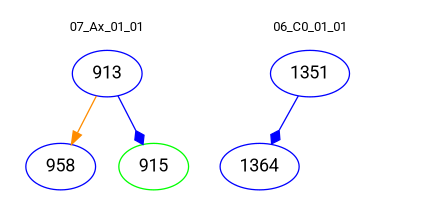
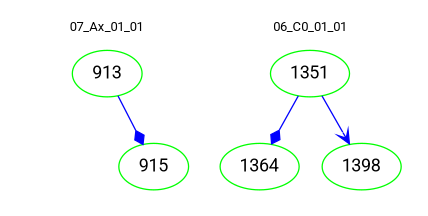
(107, 74) -> (107, 74)
(310, 74) -> (310, 74)
(61, 167) -> none
(260, 167) -> (260, 167)
none -> (362, 167)
